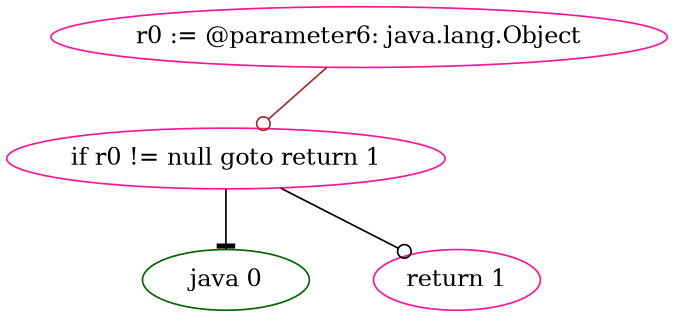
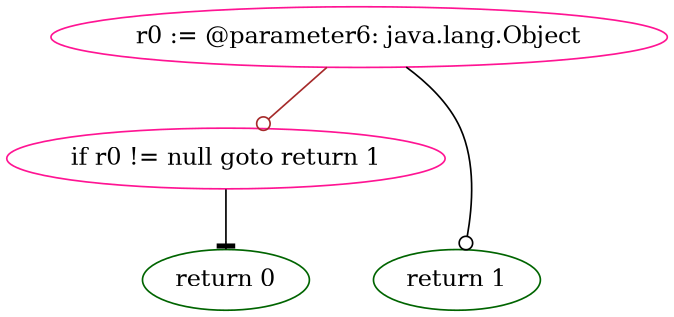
(339, 218) -> (465, 141)
(226, 280) -> (226, 280)
(457, 280) -> (457, 280)
